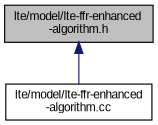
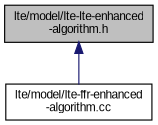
(79, 24) -> (79, 24)
